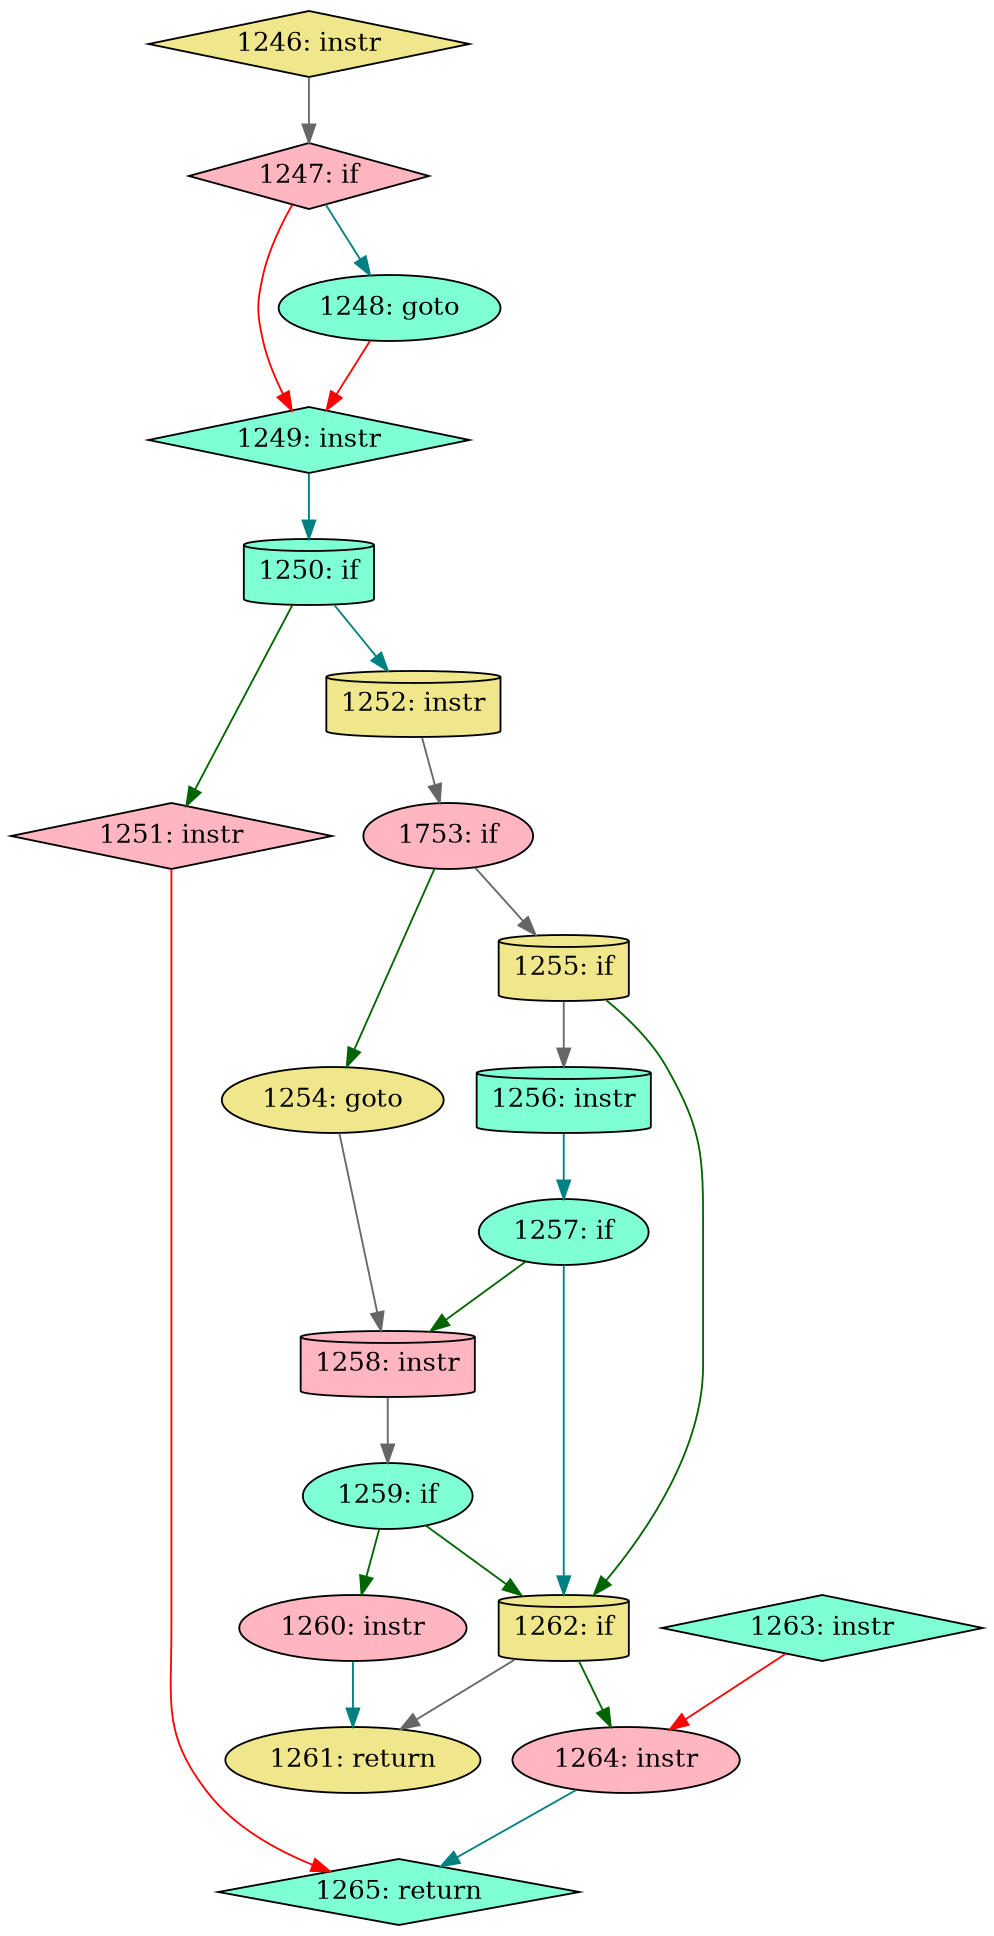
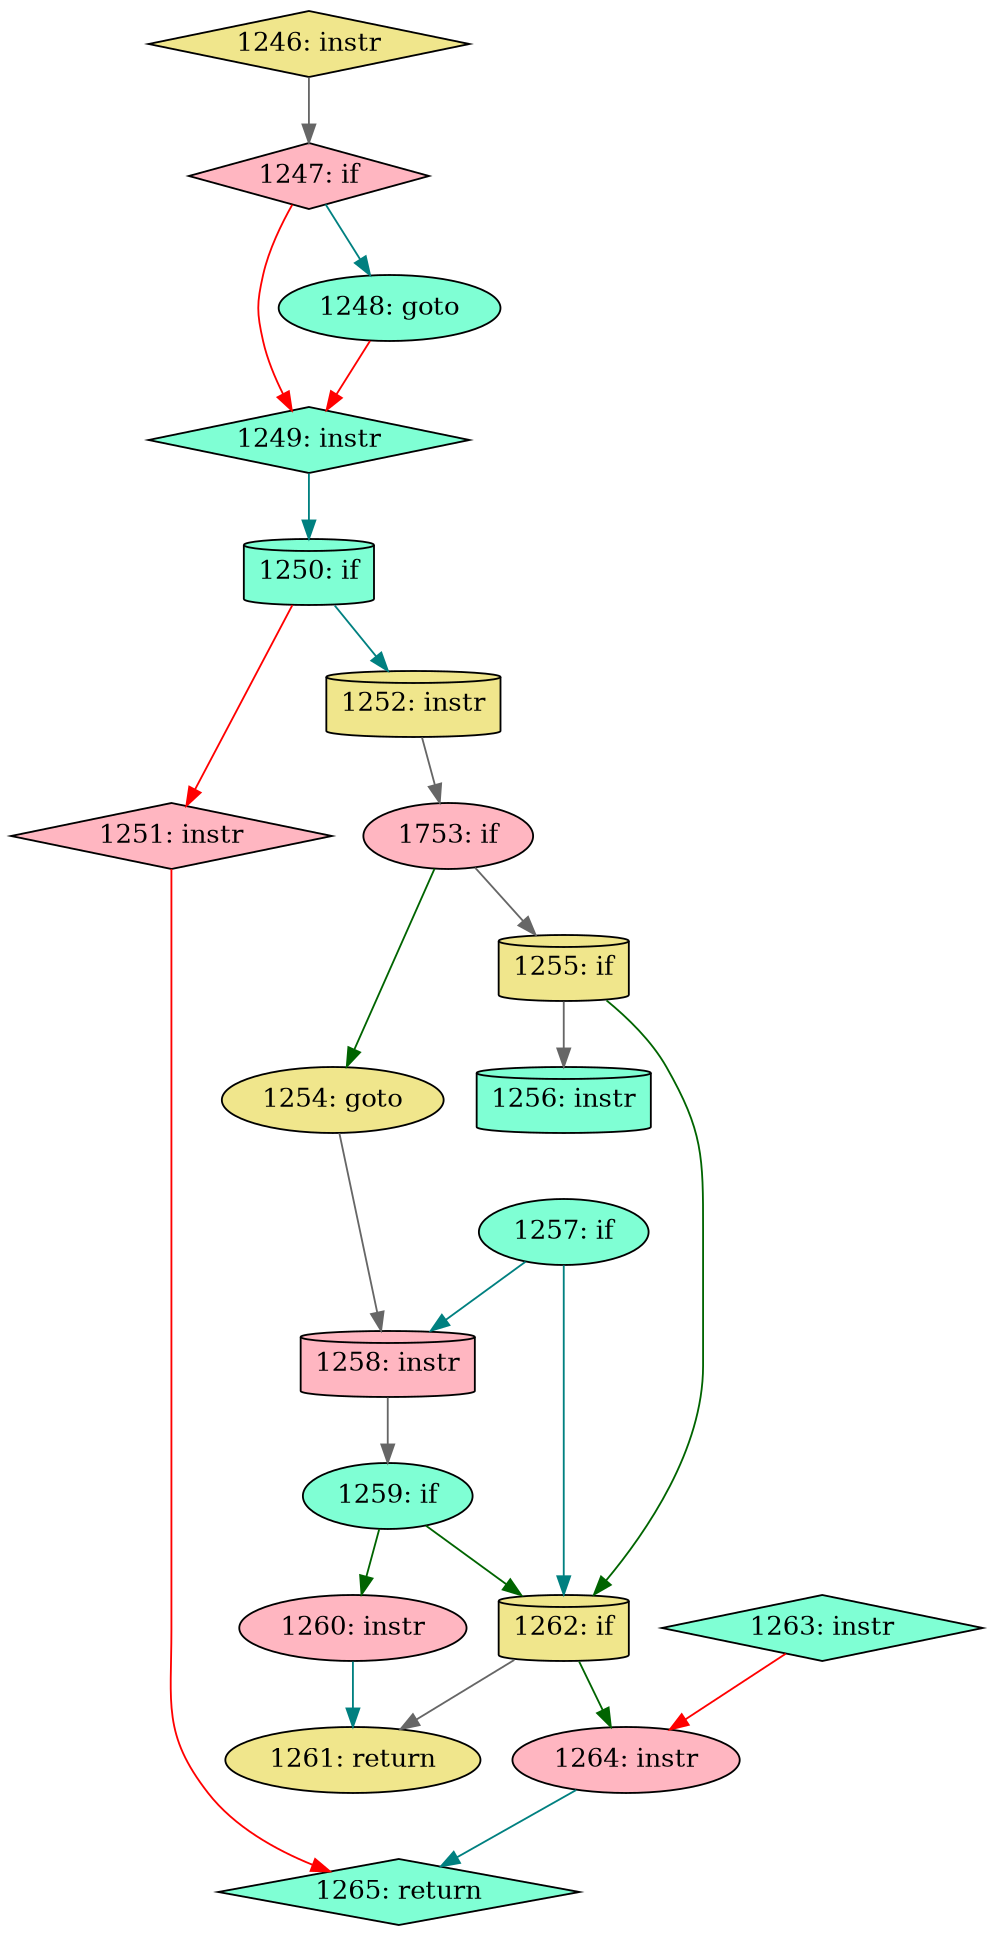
(244, 697) -> (244, 697)
(564, 1157) -> none
(486, 1291) -> (486, 1291)
